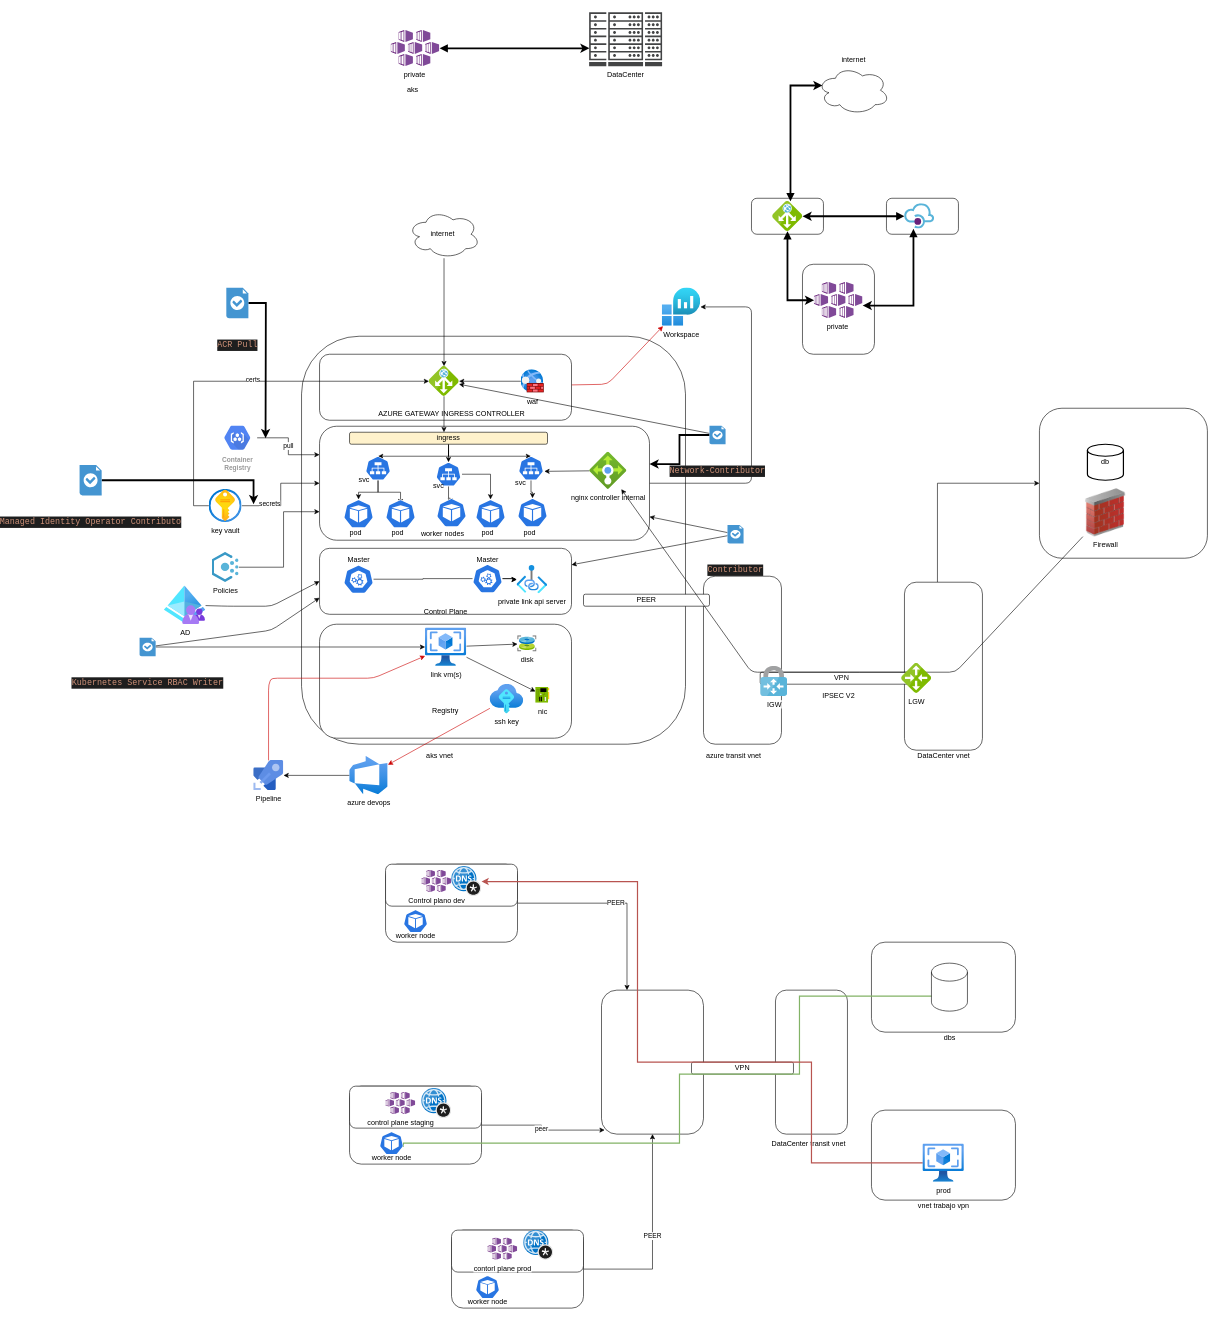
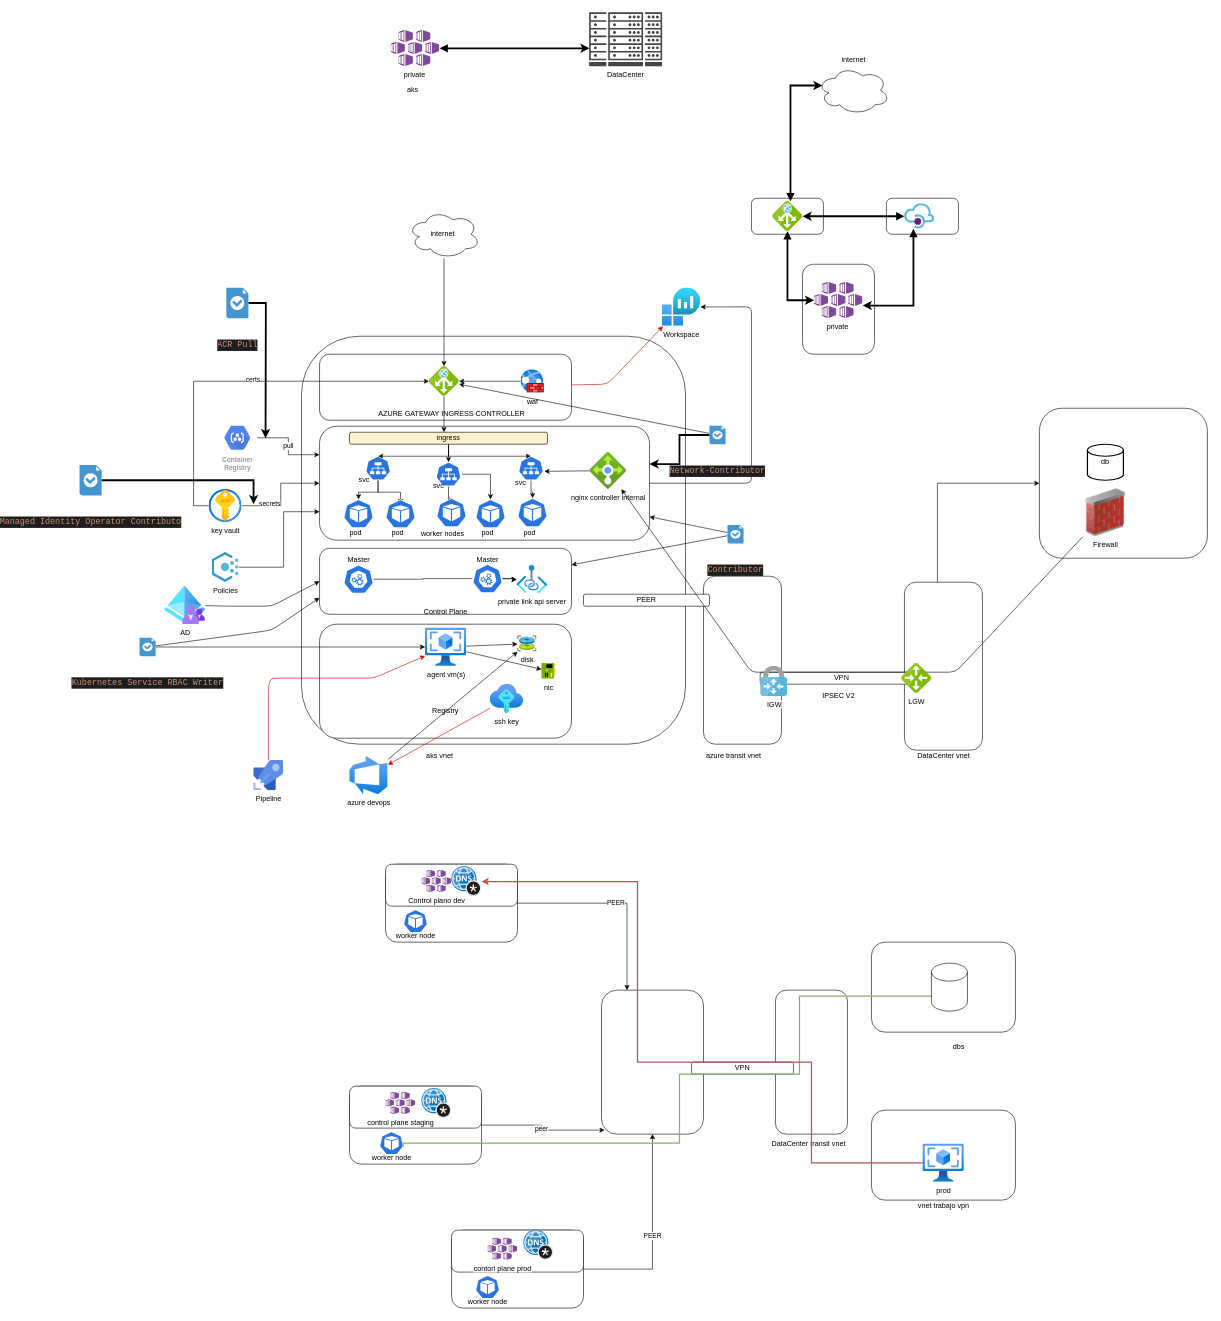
(446, 675) -> (446, 675)
(543, 695) -> (549, 671)
(318, 776) -> (481, 682)
(950, 1038) -> (959, 1047)
